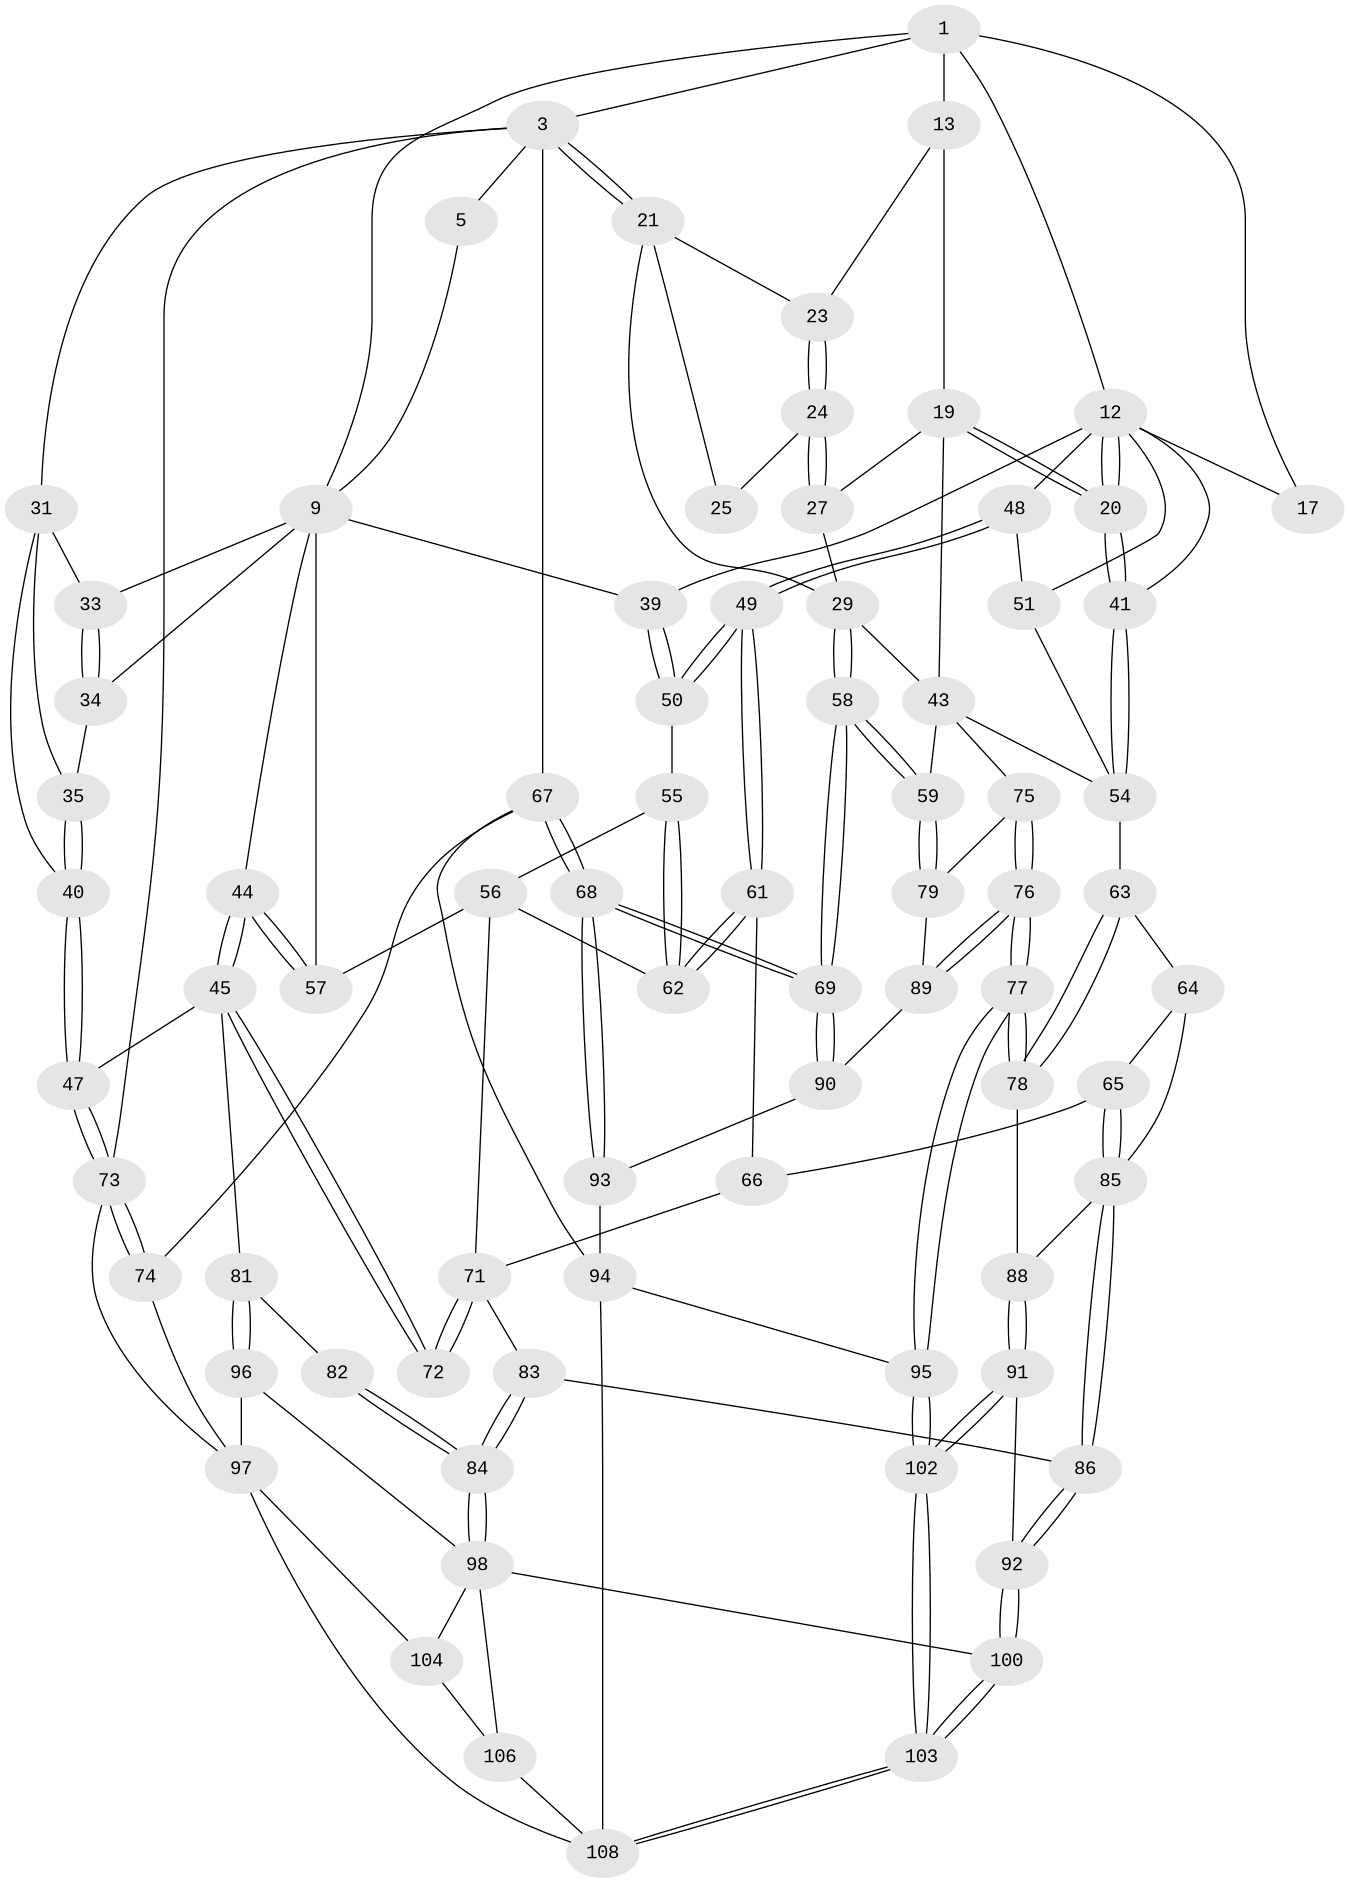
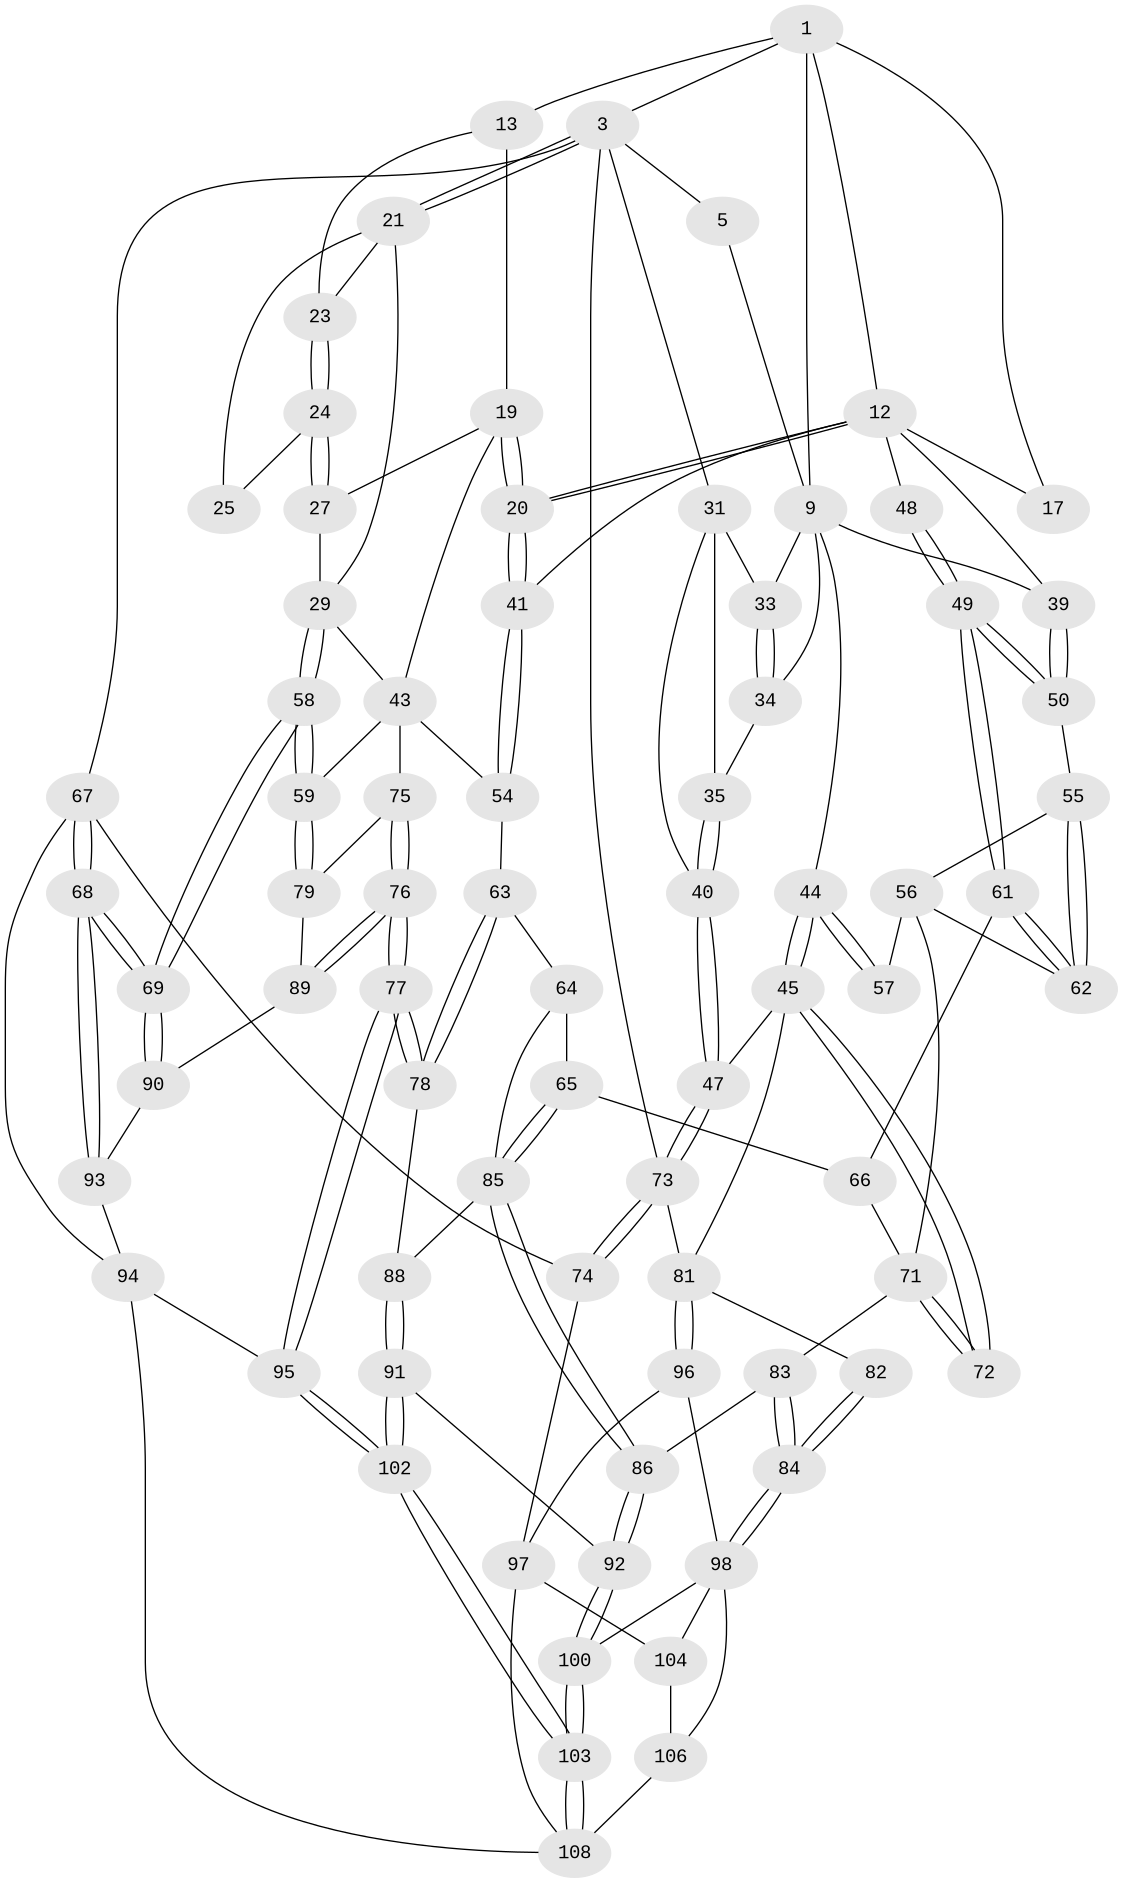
(1024, 605) -> none
(316, 749) -> none
(118, 1345) -> (673, 1229)
